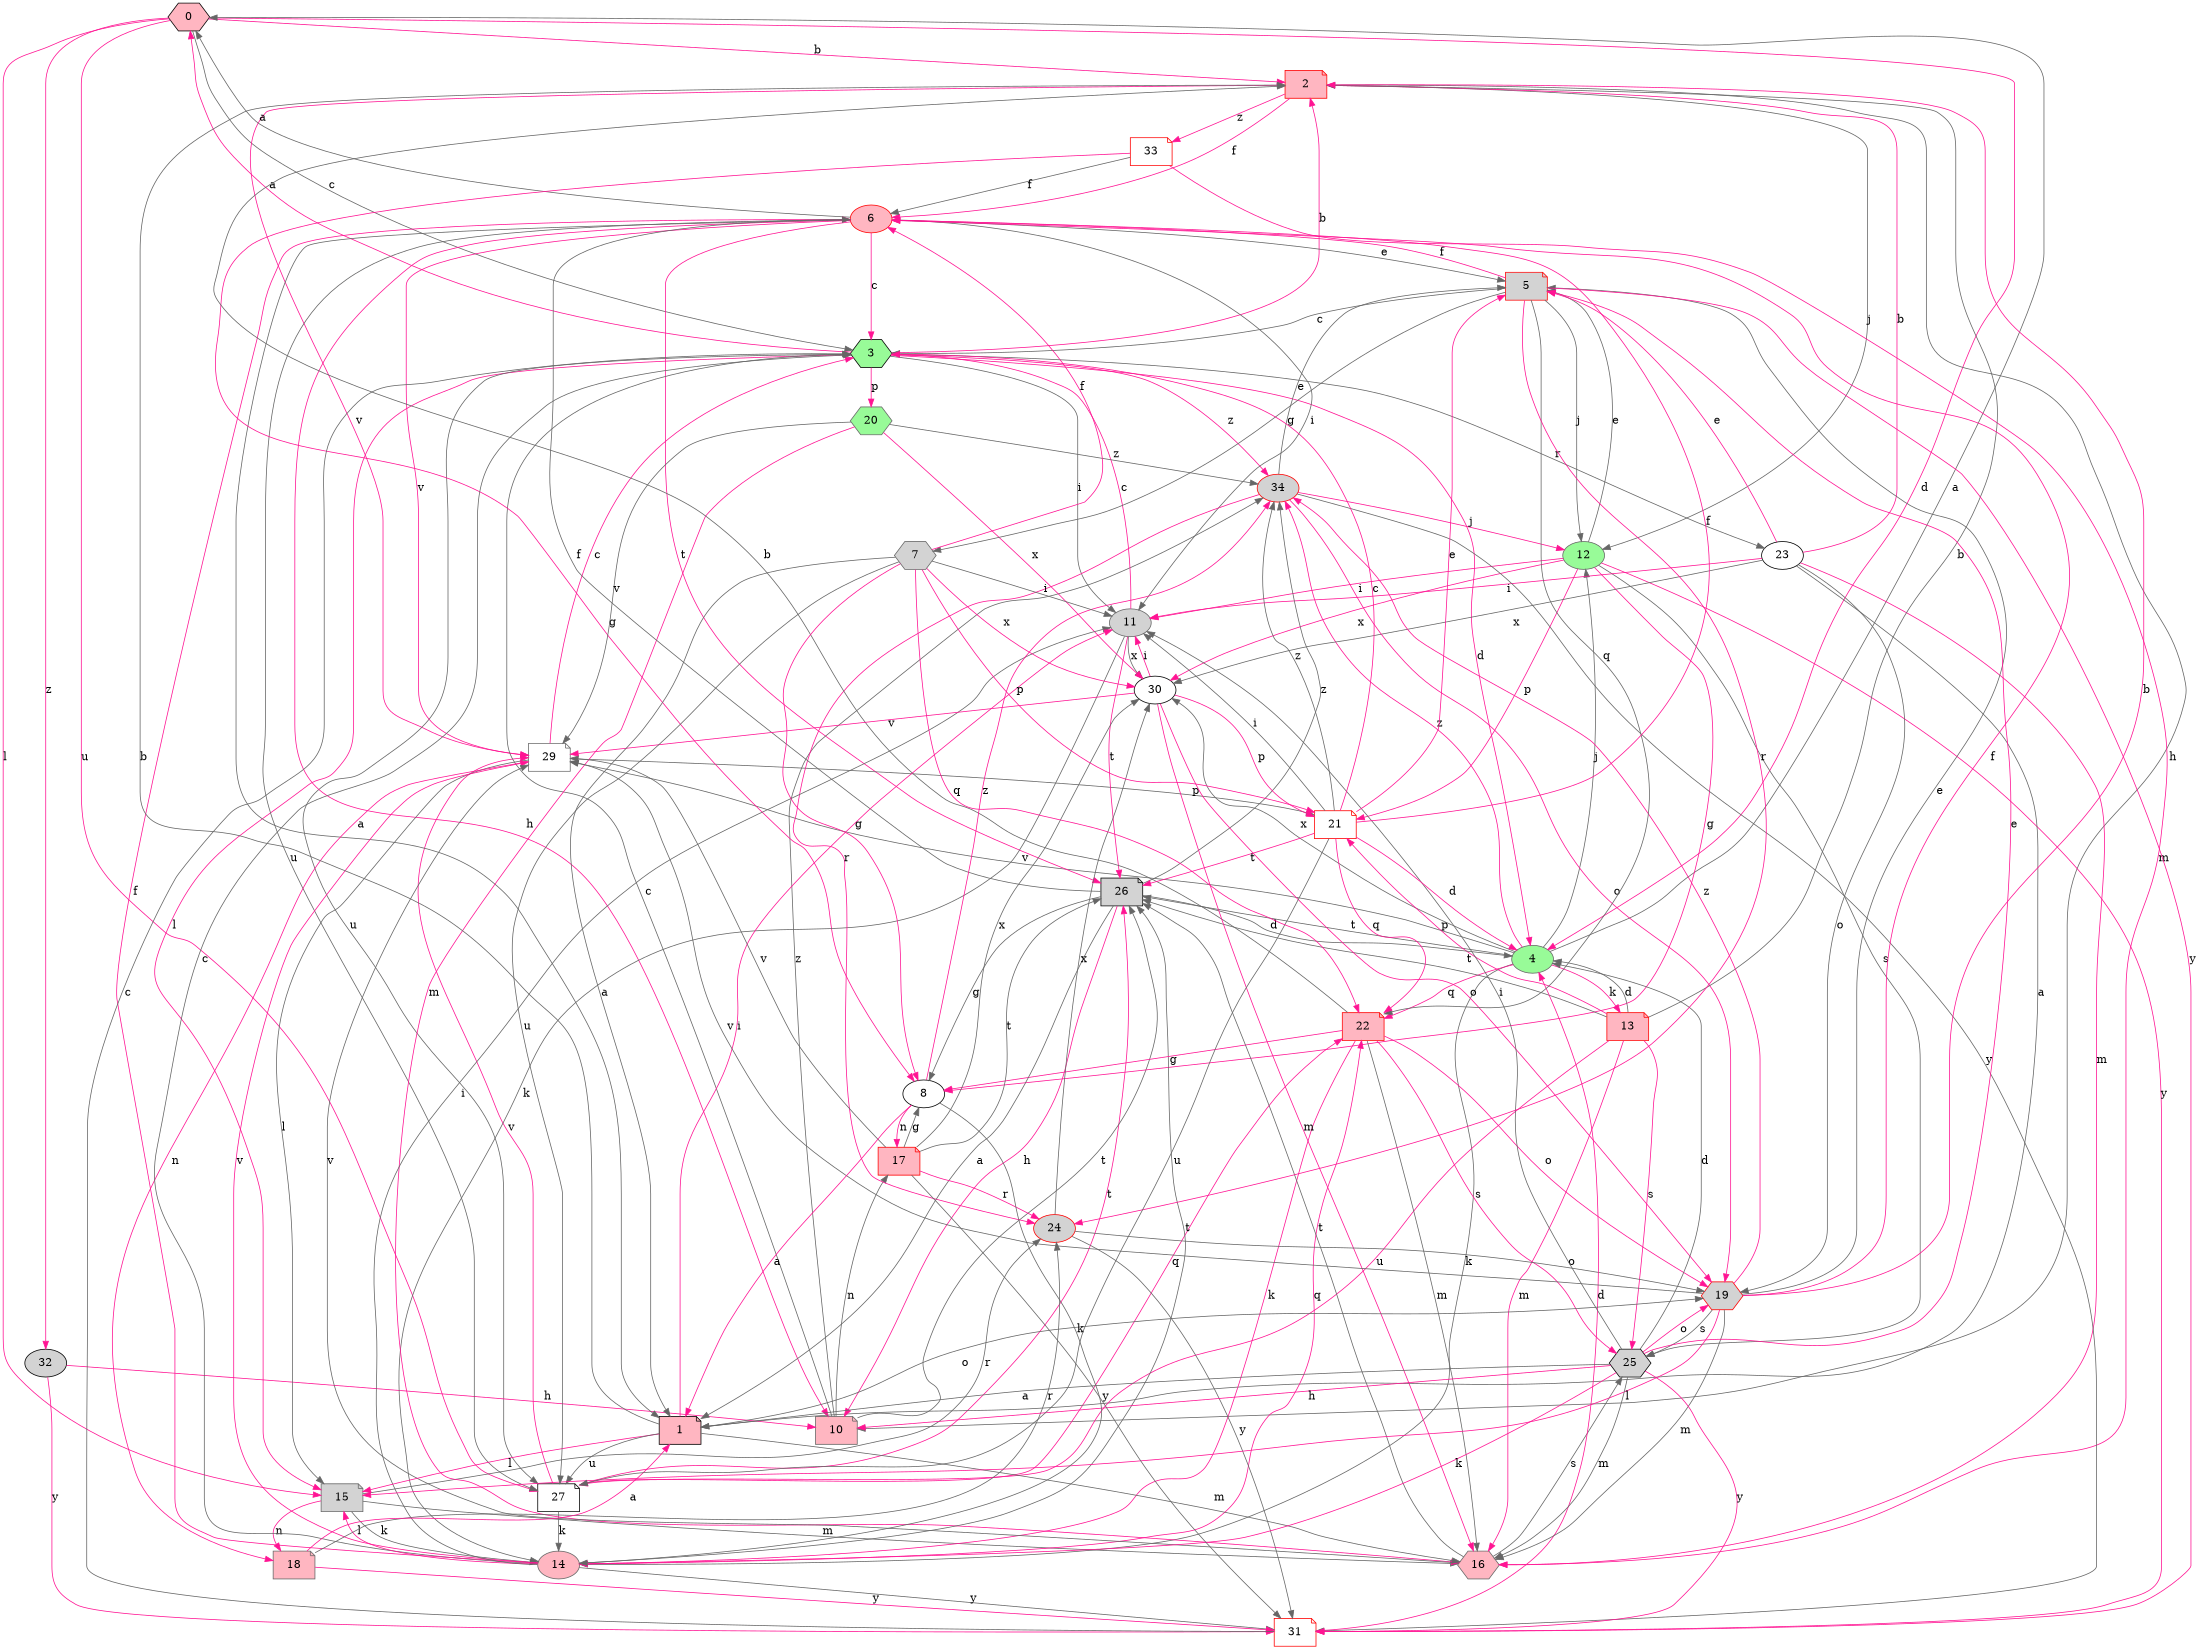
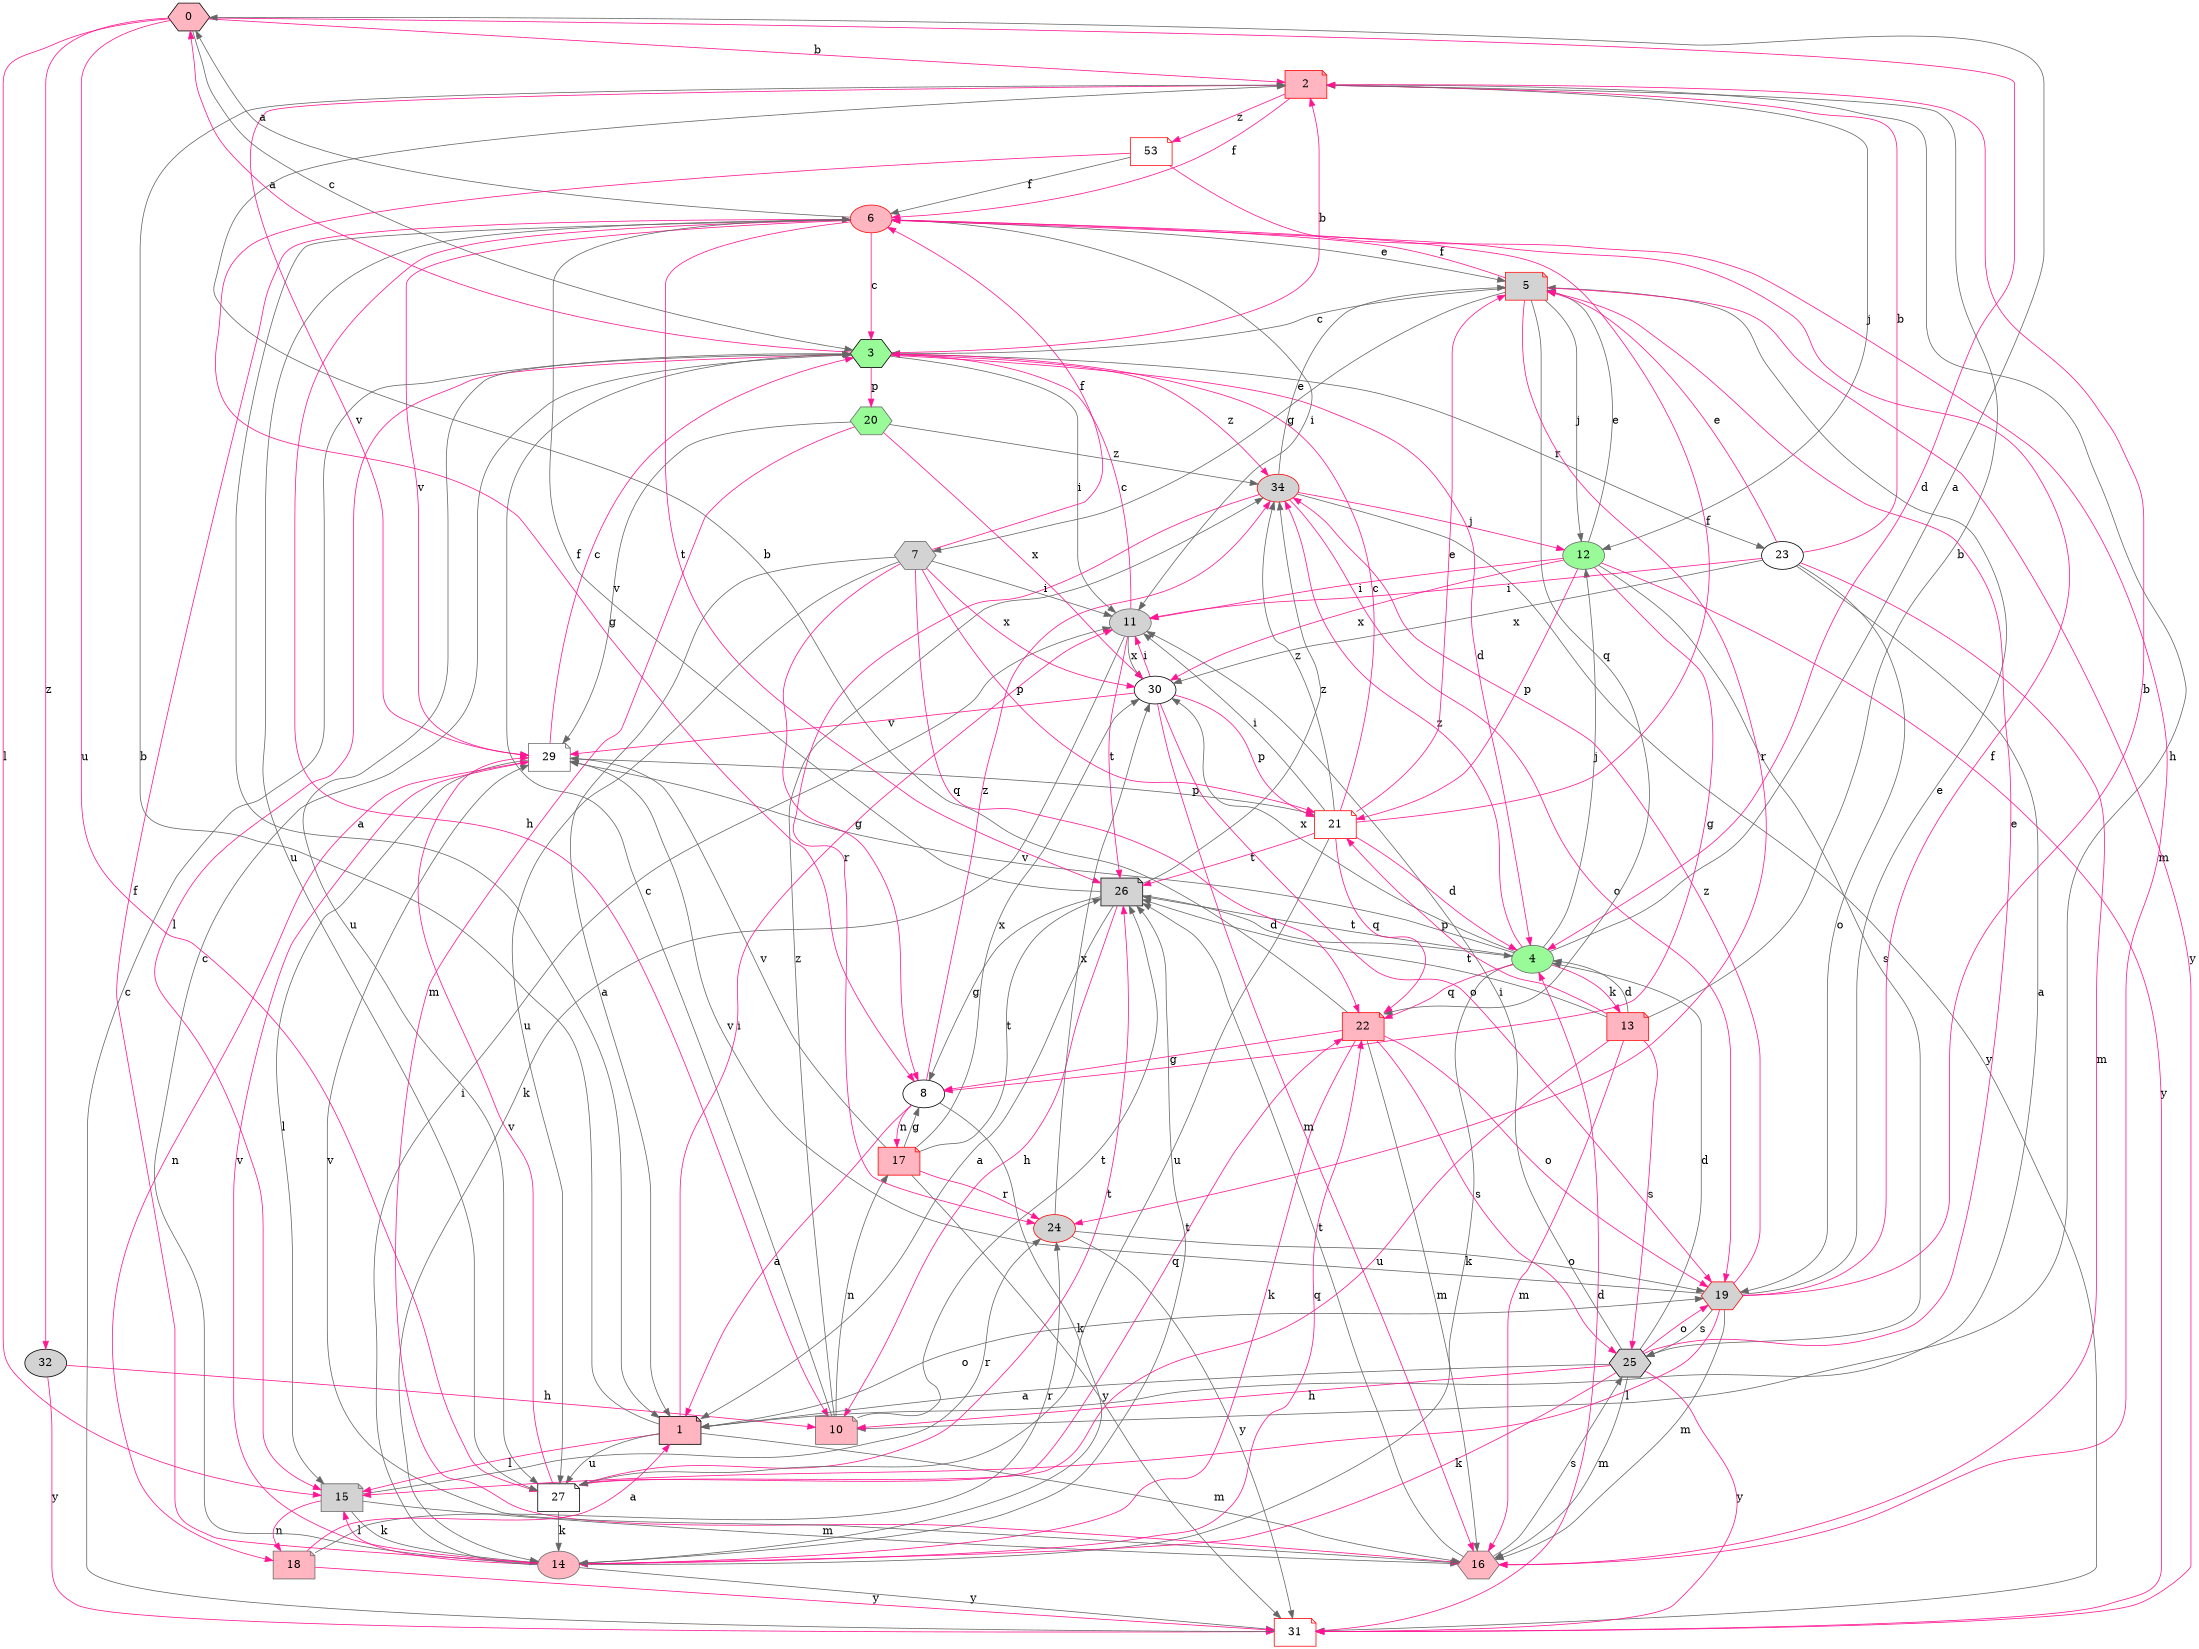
(1151, 152) -> (1151, 152)
